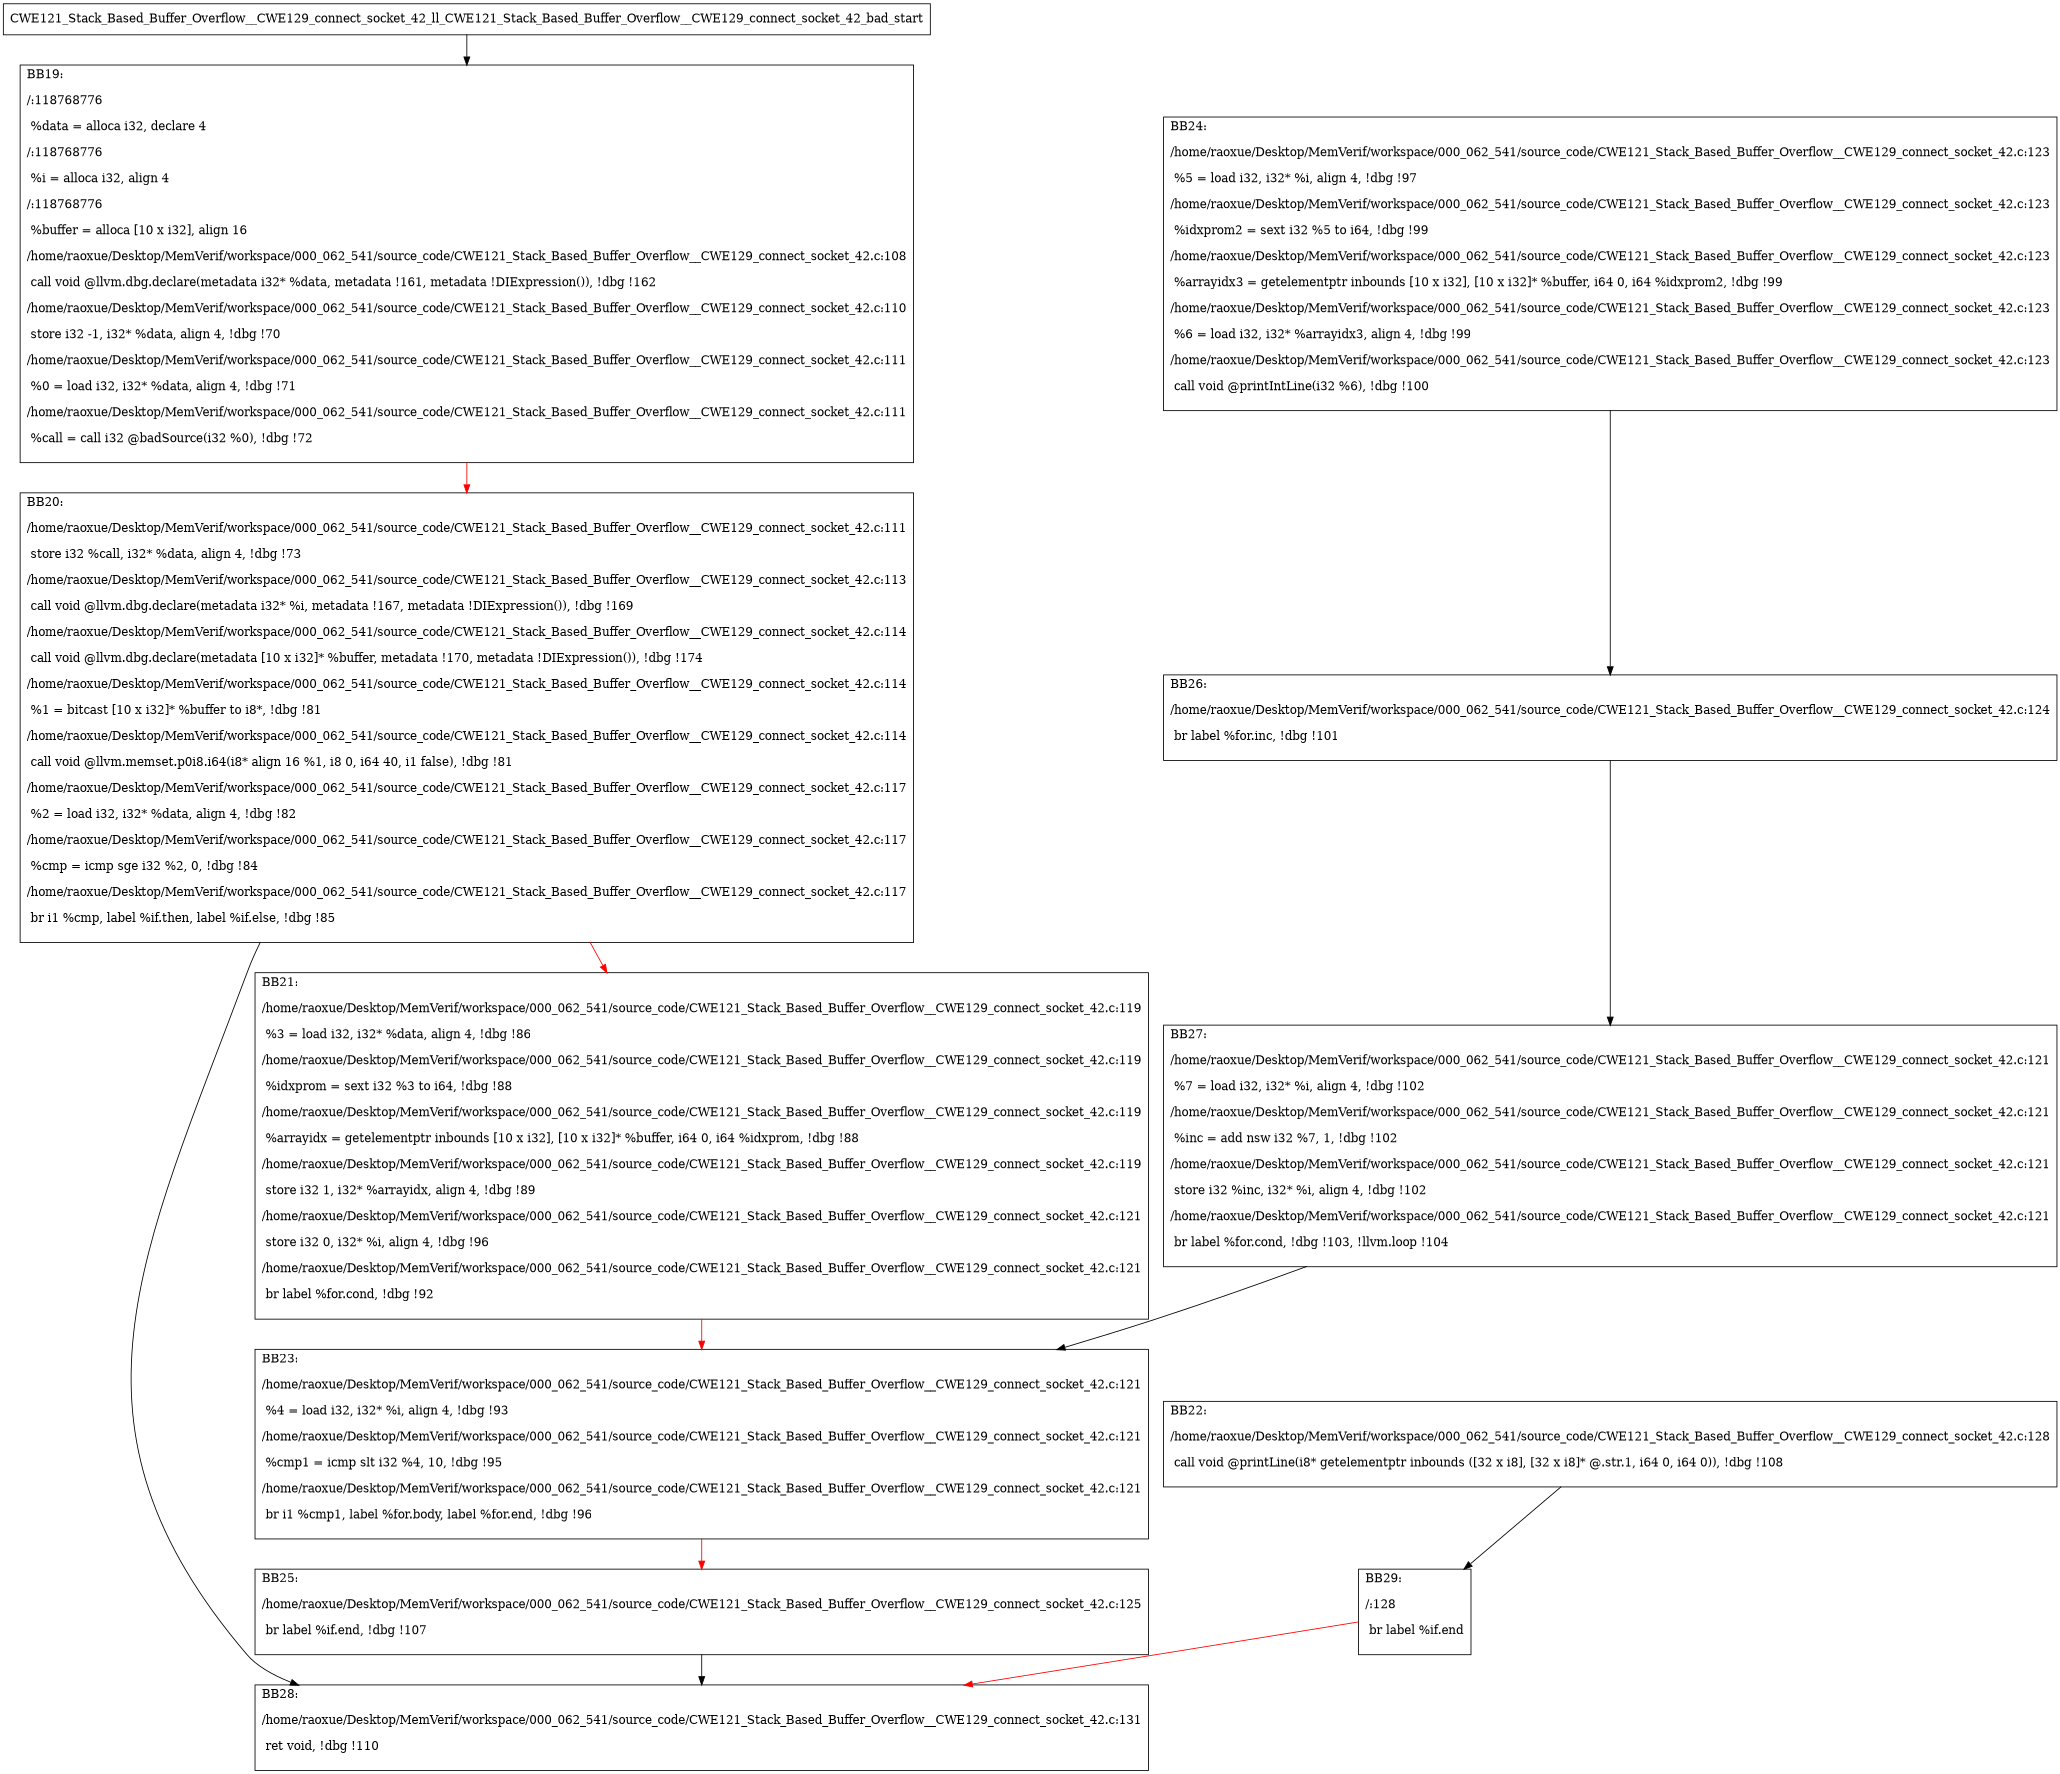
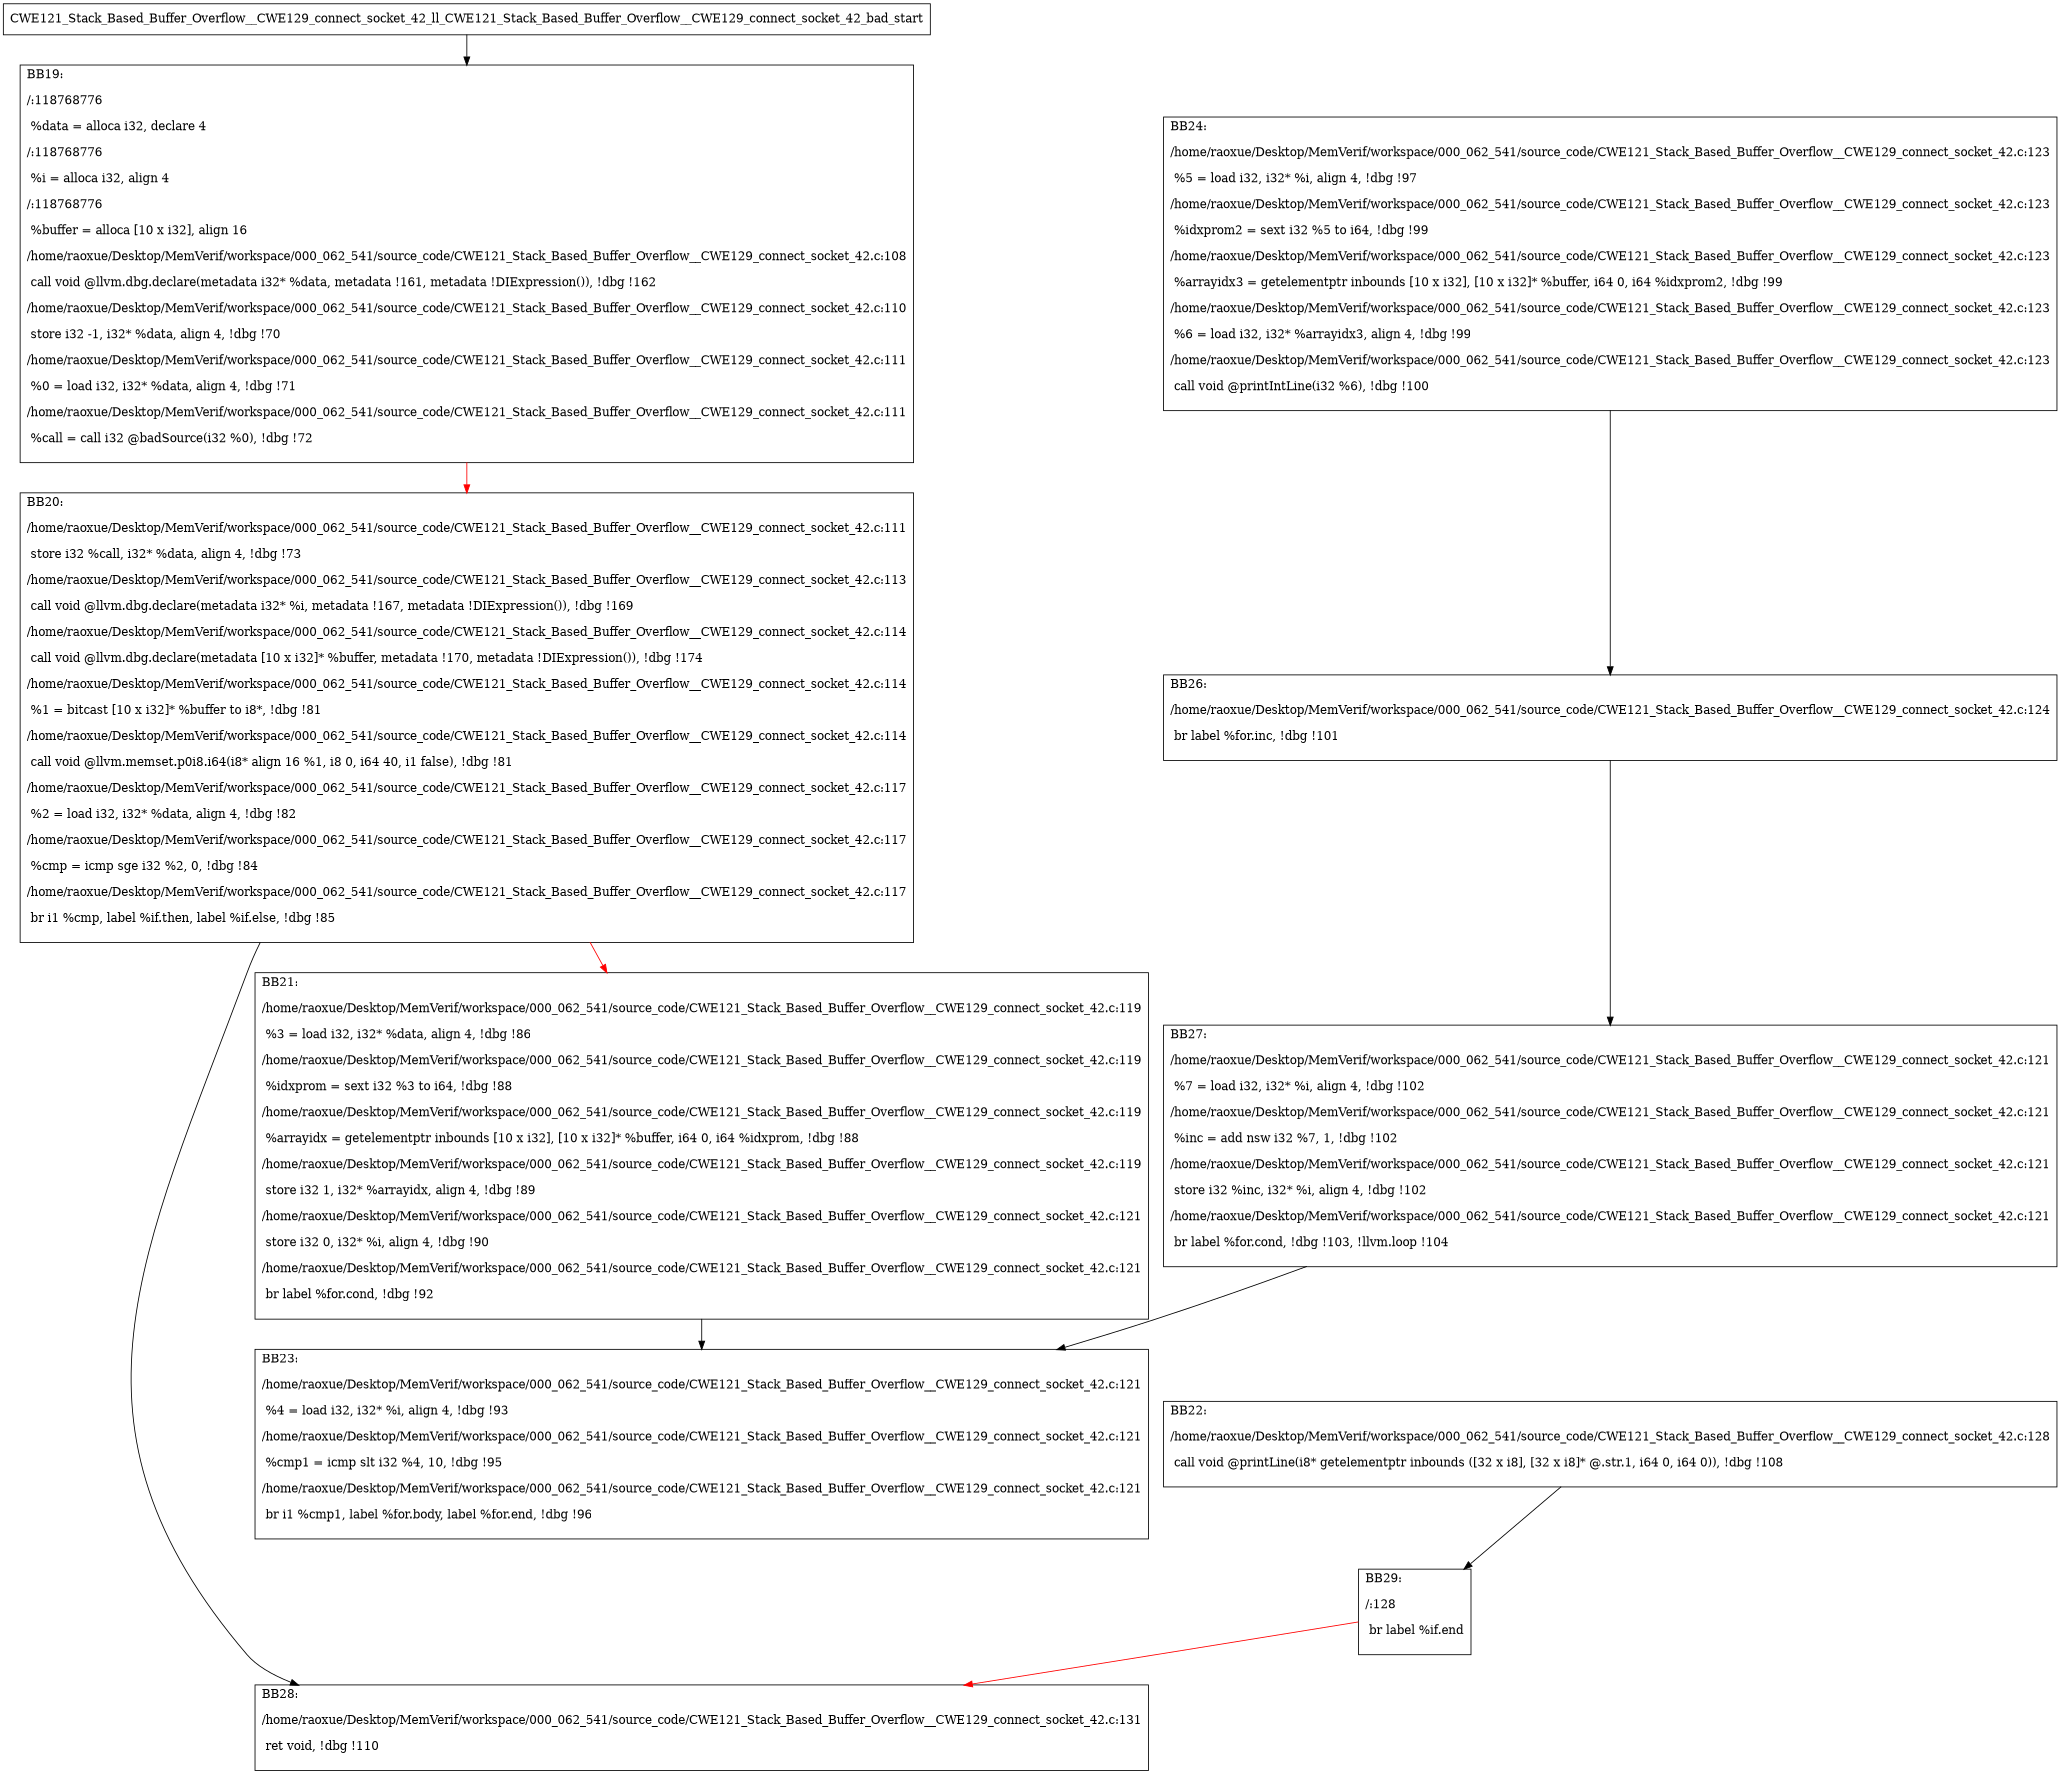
(375, 1243) -> (375, 1243)
(702, 1330) -> (702, 1330)
(702, 1612) -> none
